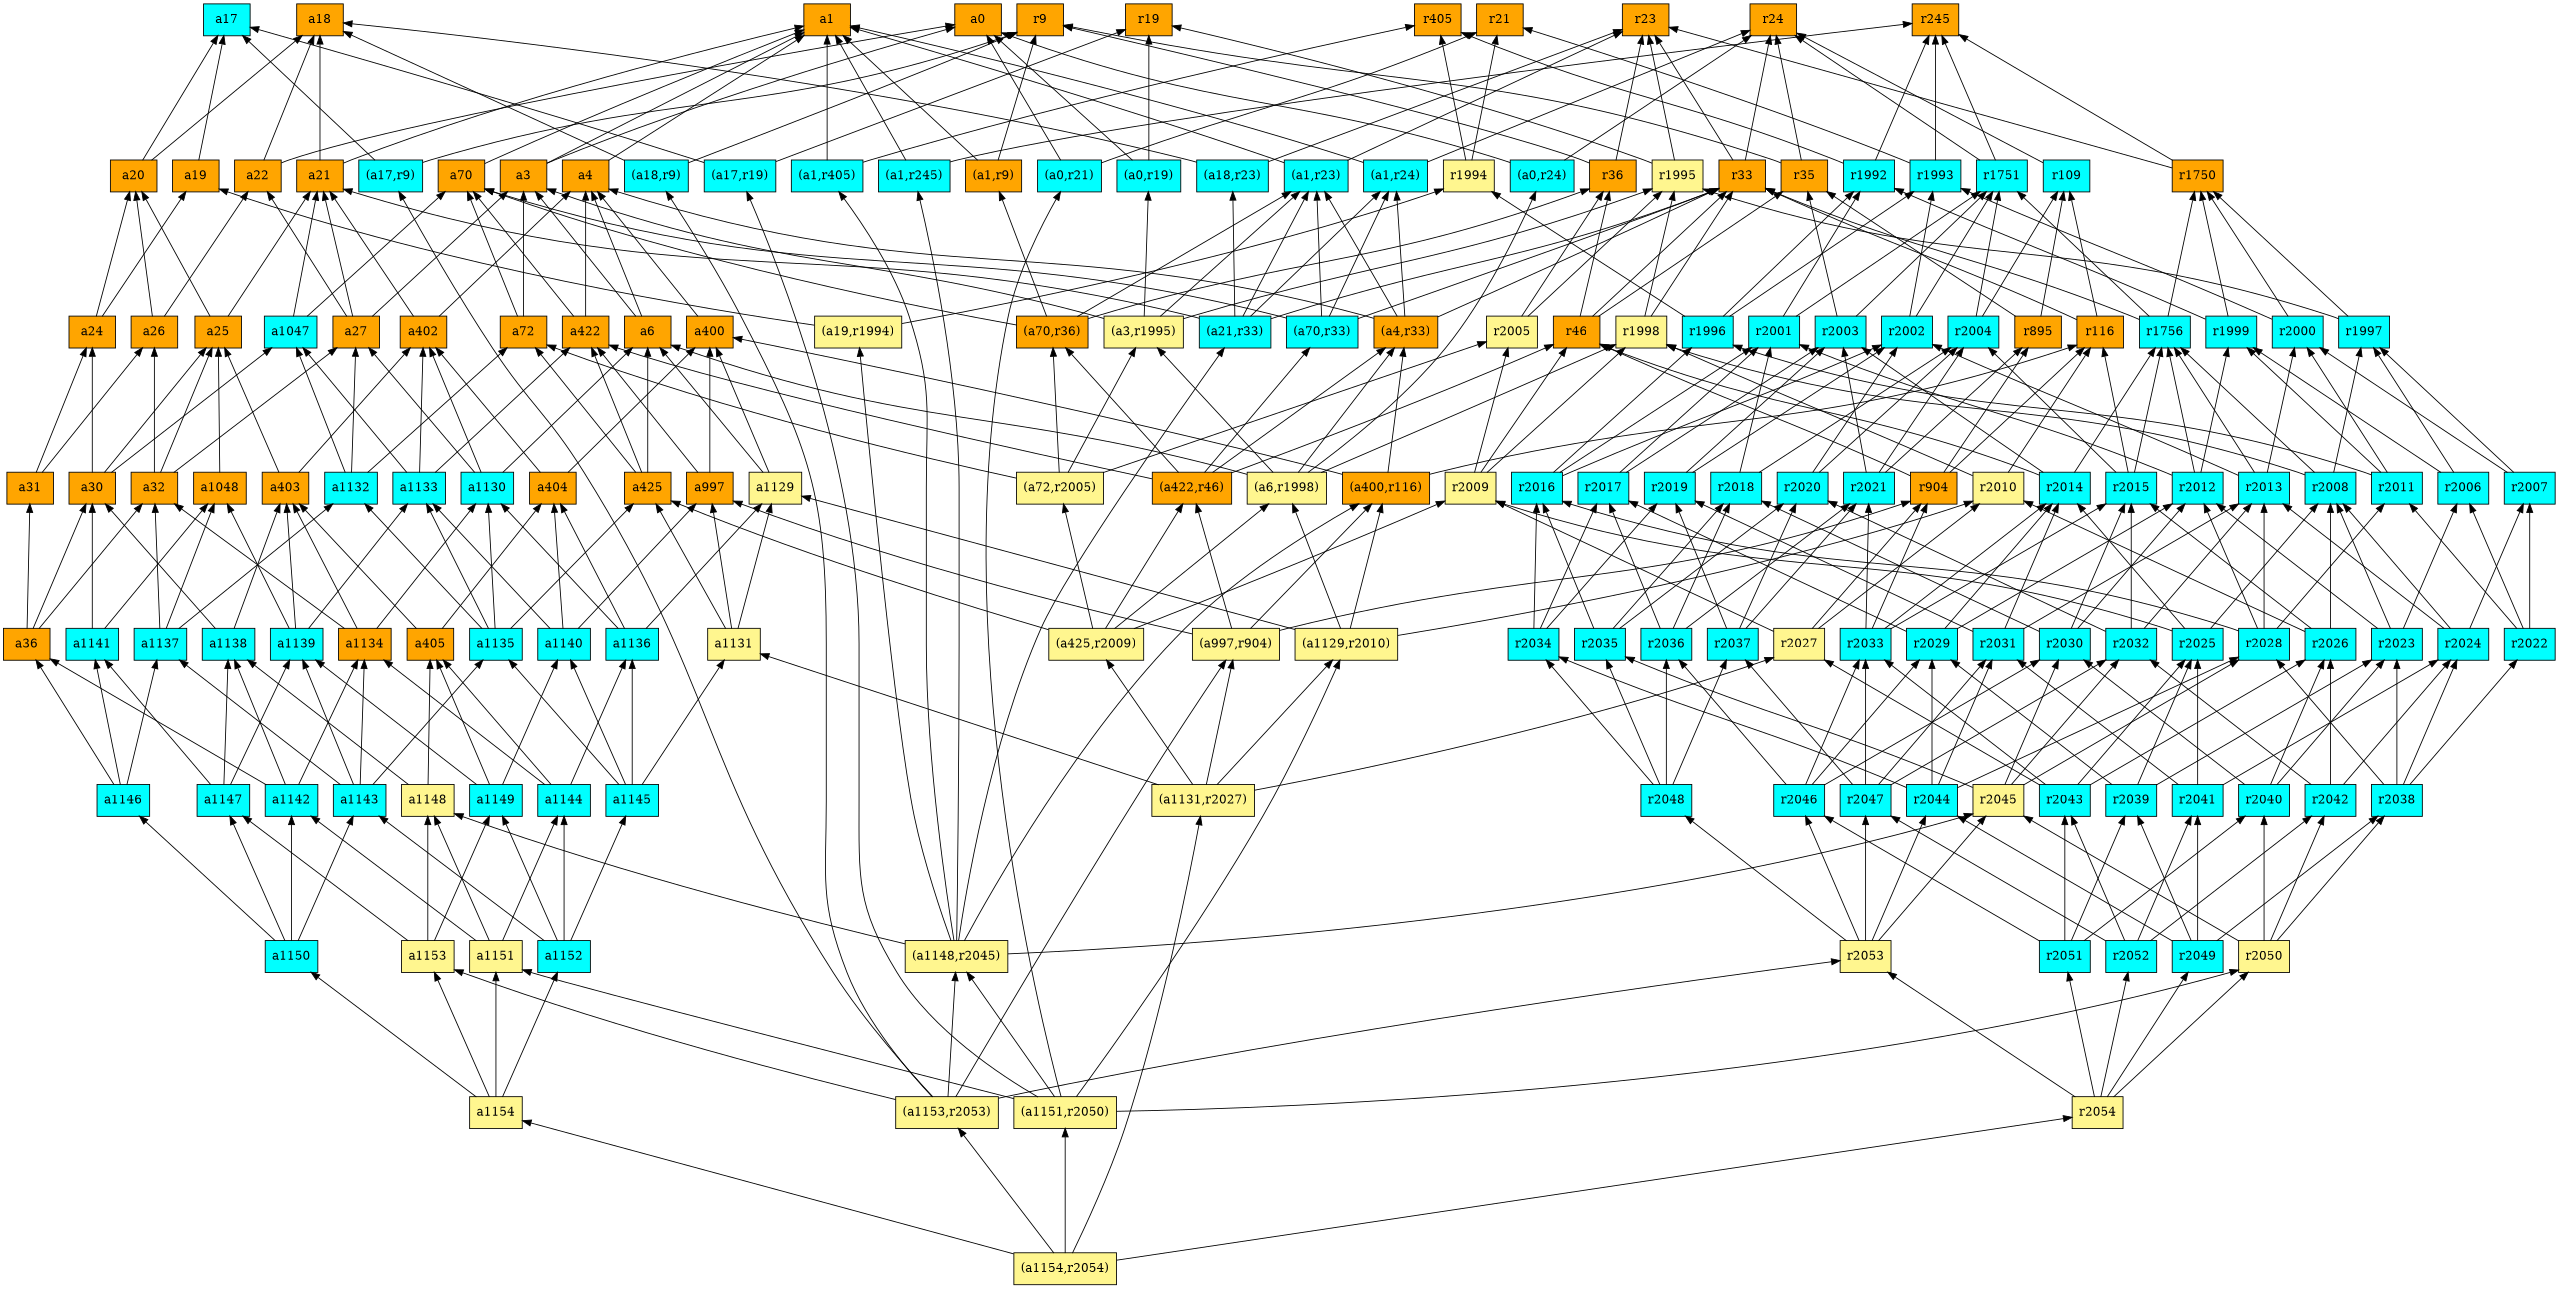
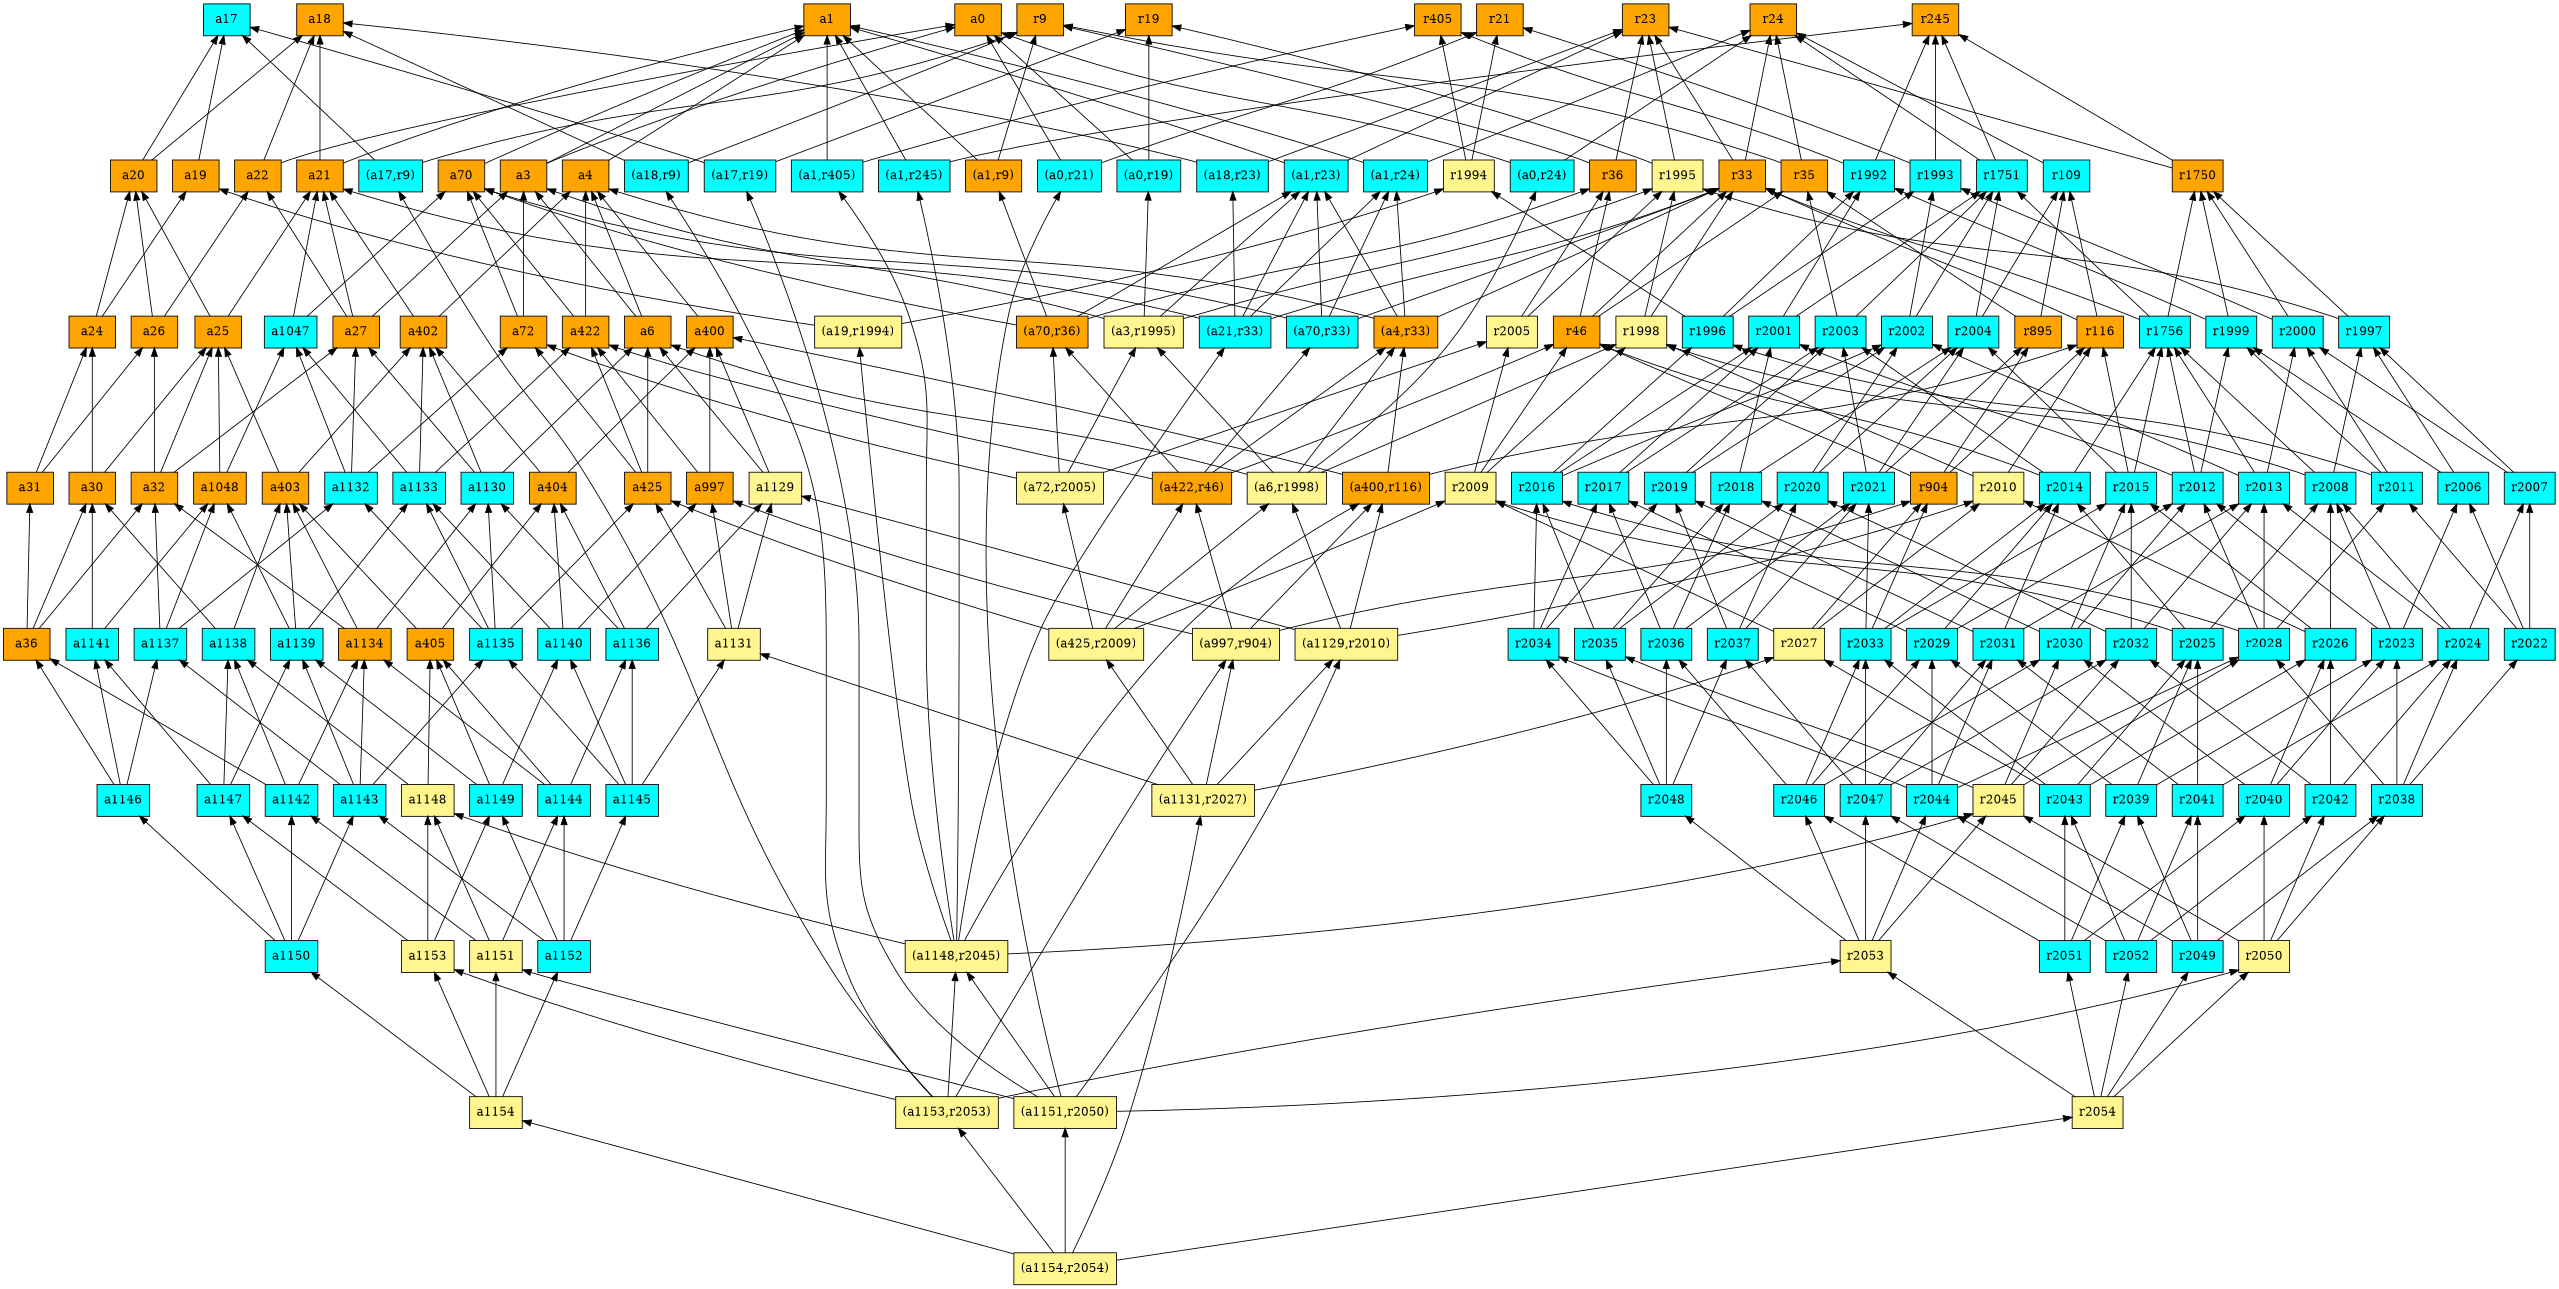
(196, 407) -> (249, 423)
